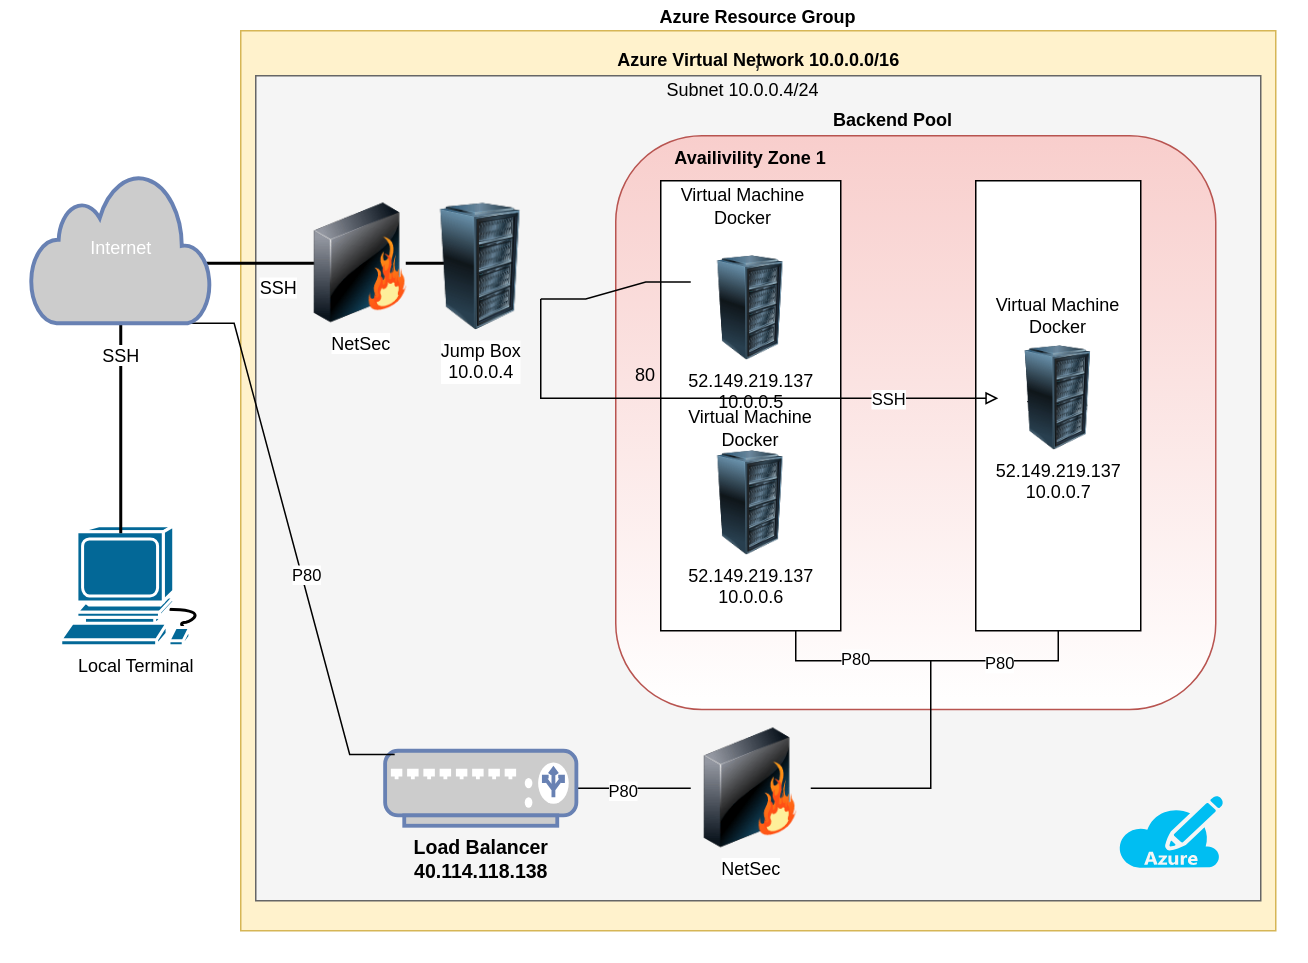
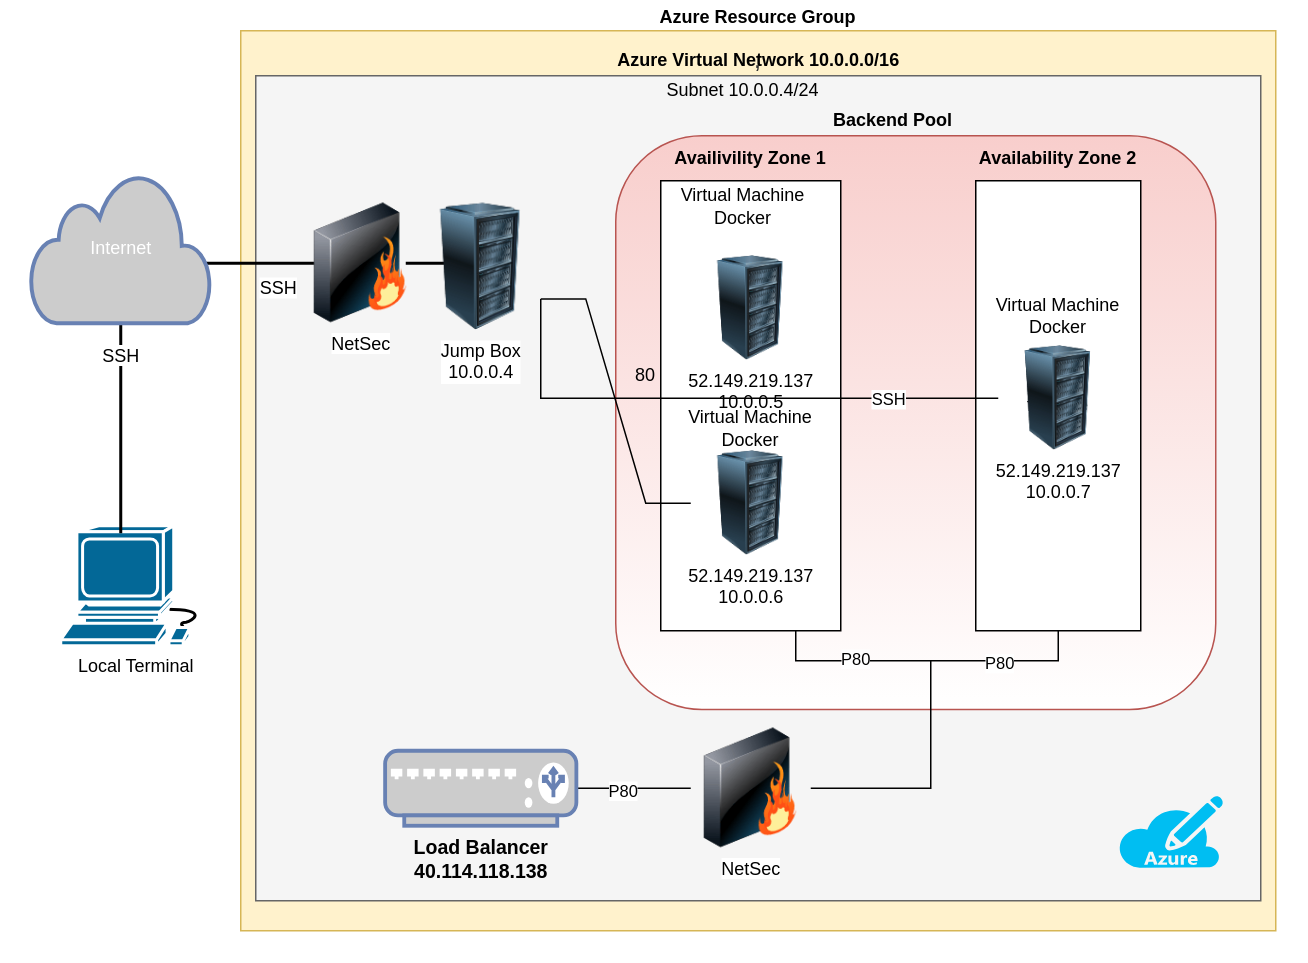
none -> (1058, 158)
(638, 284) -> none
(984, 398) -> (990, 398)
none -> (622, 423)
(292, 540) -> none
